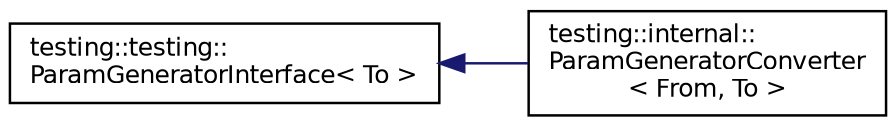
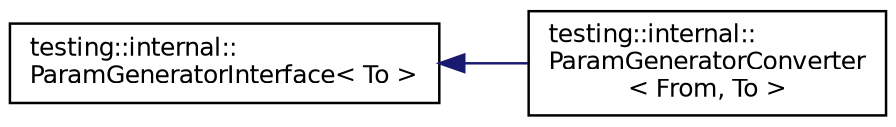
(225, 63) -> (225, 63)
